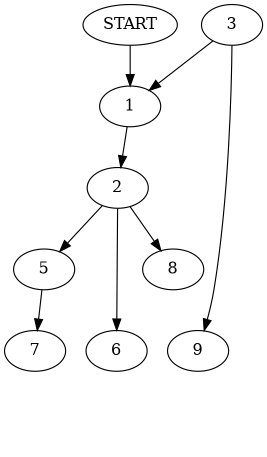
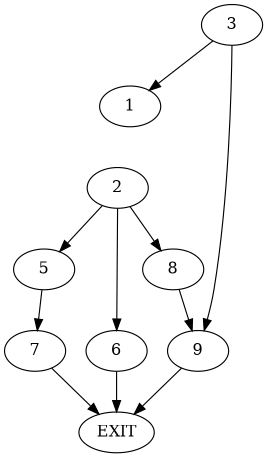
(130, 25) -> none
(125, 141) -> none
none -> (184, 305)
none -> (117, 432)
